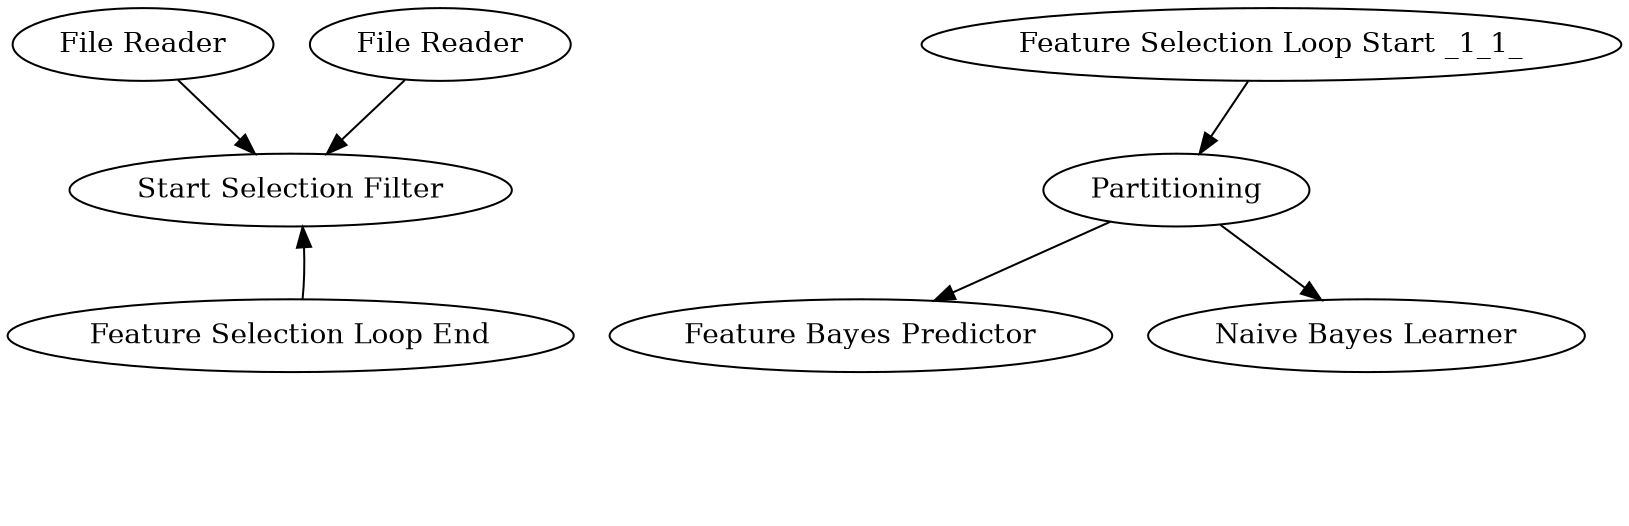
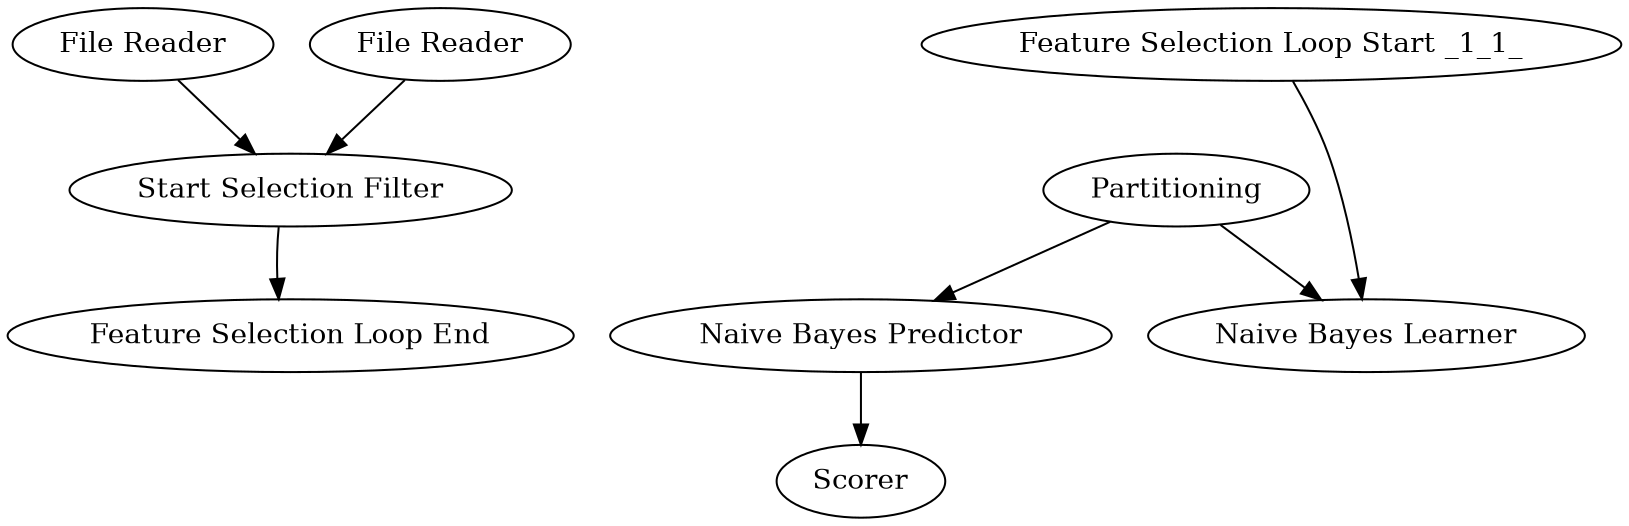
(1229, 109) -> (1336, 177)
(304, 273) -> (277, 253)
(861, 336) -> (861, 336)
none -> (861, 481)
